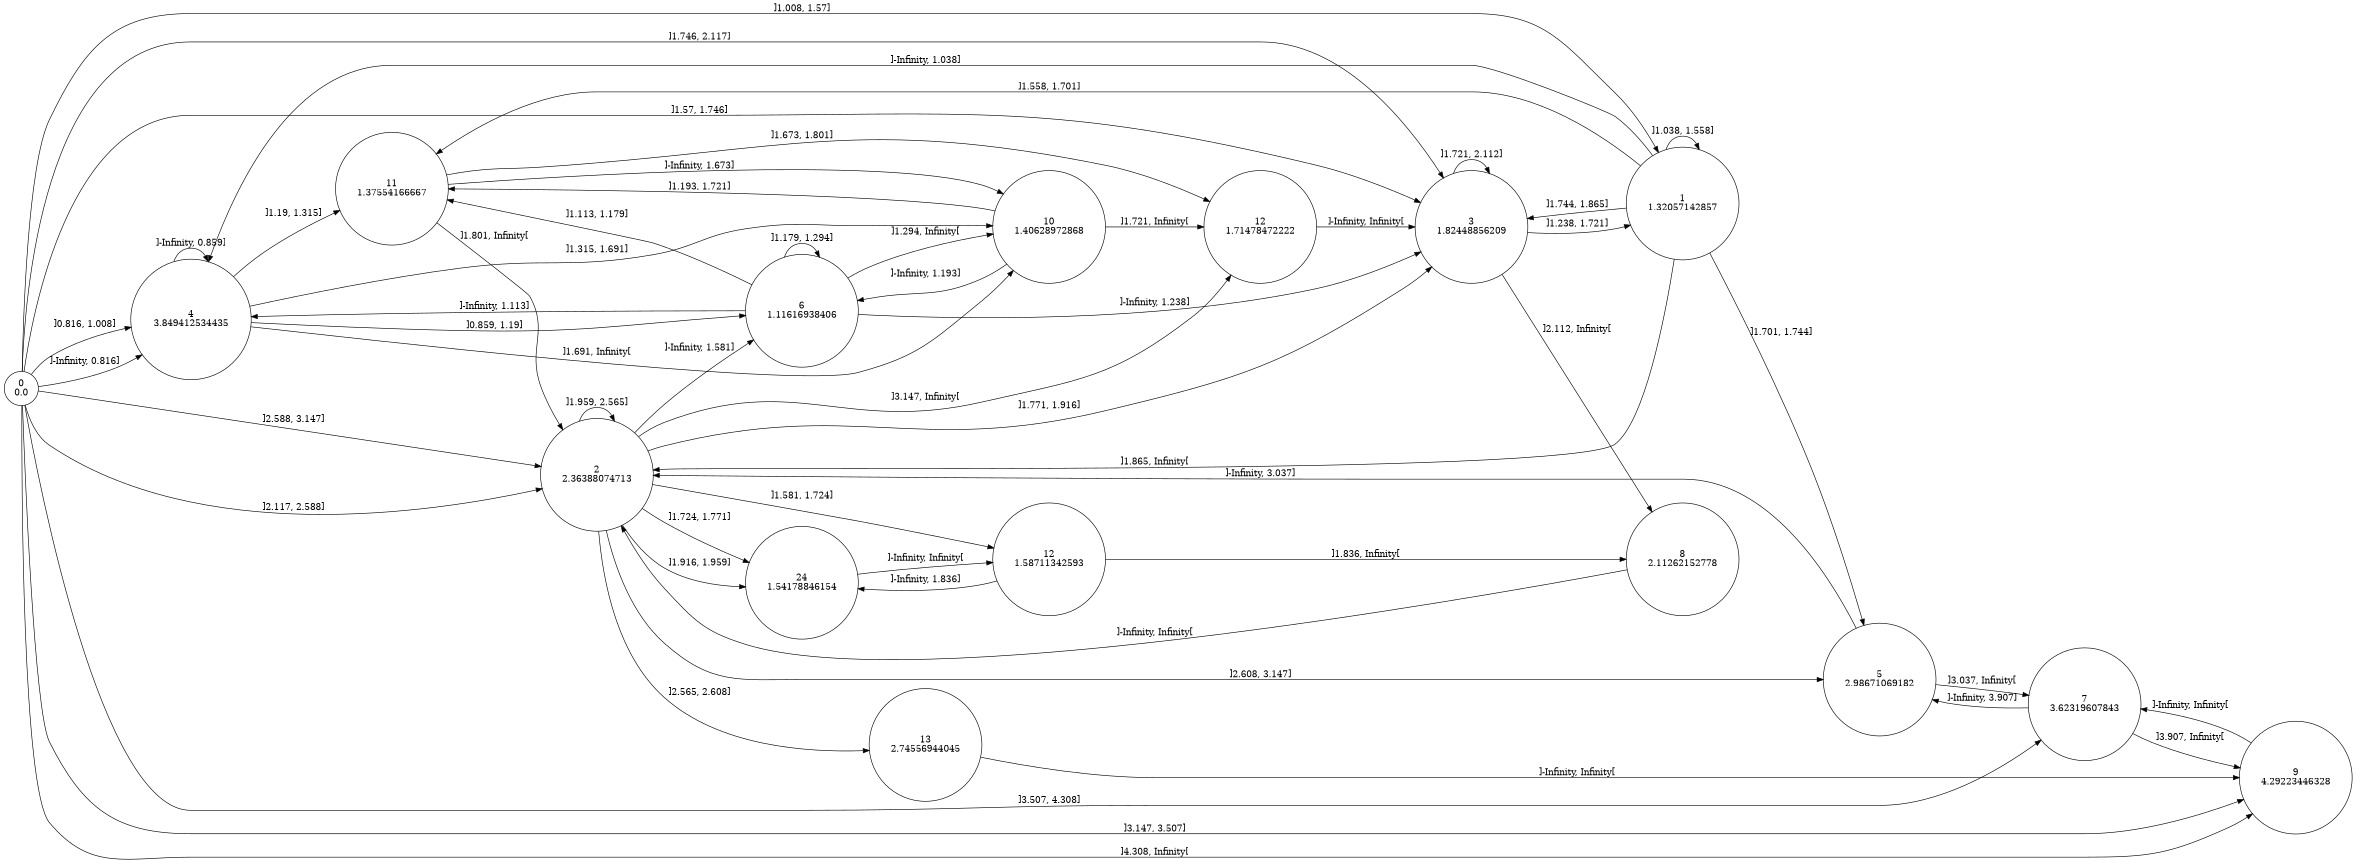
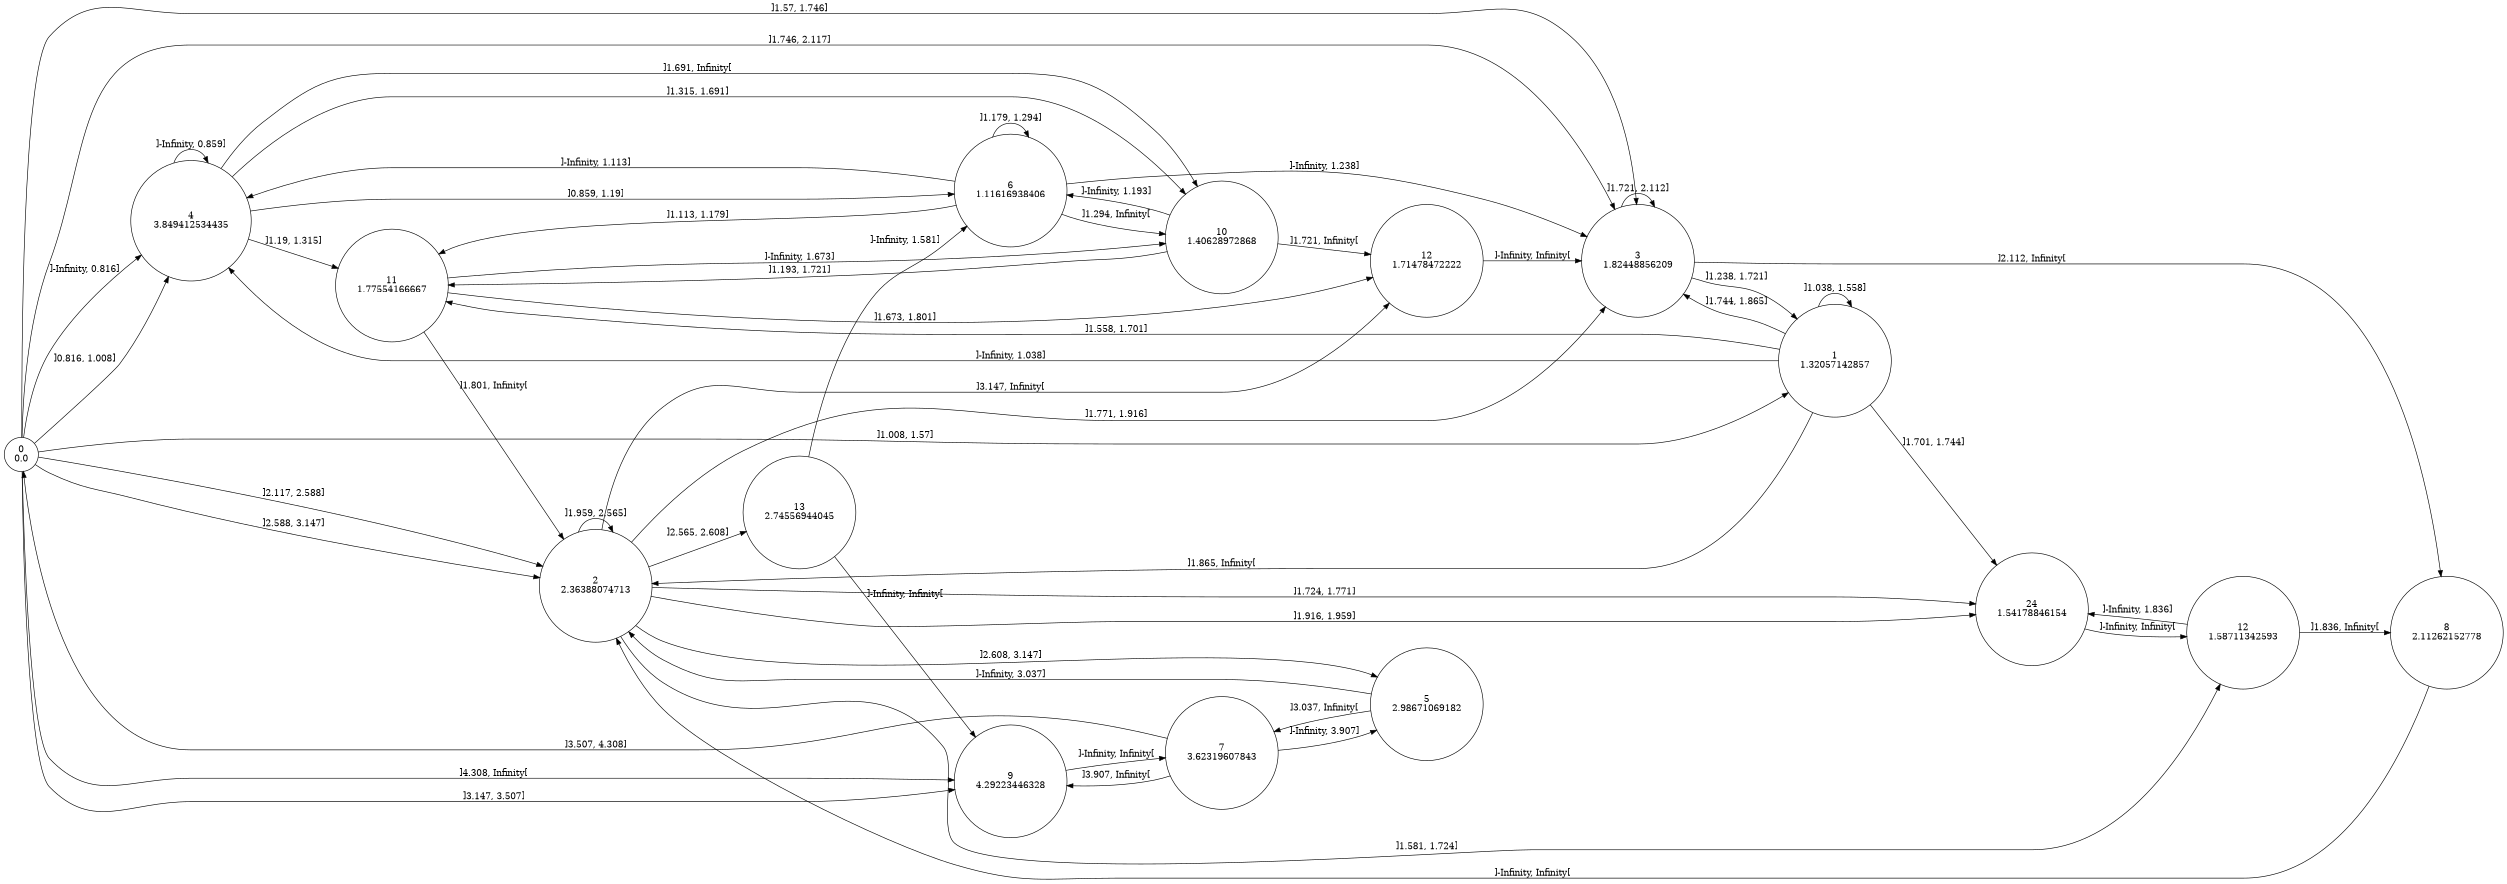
(392, 189) -> (392, 286)
(689, 385) -> (852, 329)
(1796, 432) -> (1932, 483)
(894, 810) -> (508, 750)
